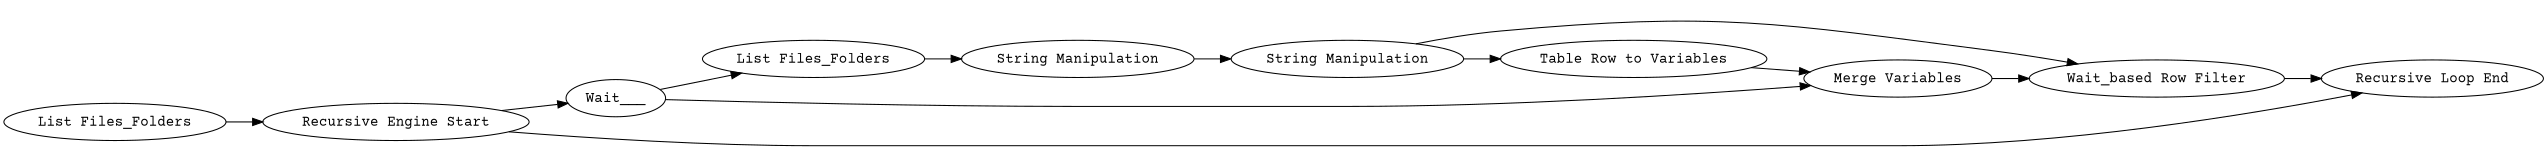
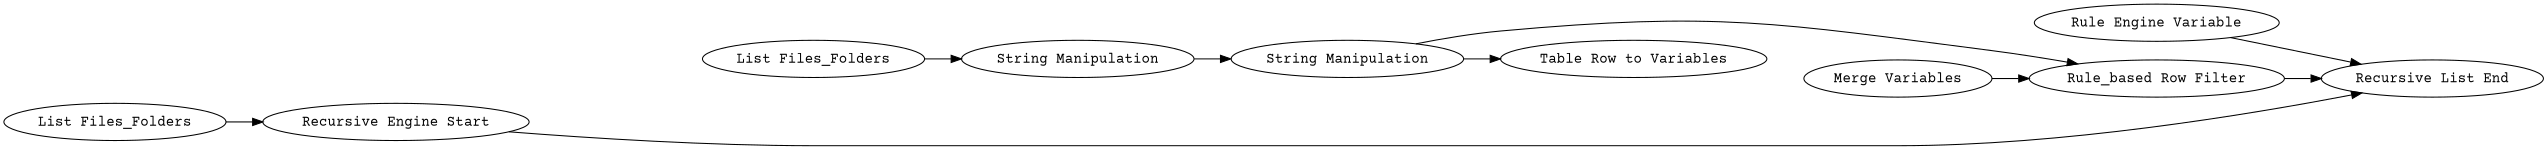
none -> (2157, 23)
(1775, 69) -> none
(2157, 79) -> (2157, 79)
(2432, 79) -> (2432, 79)
(616, 98) -> none
